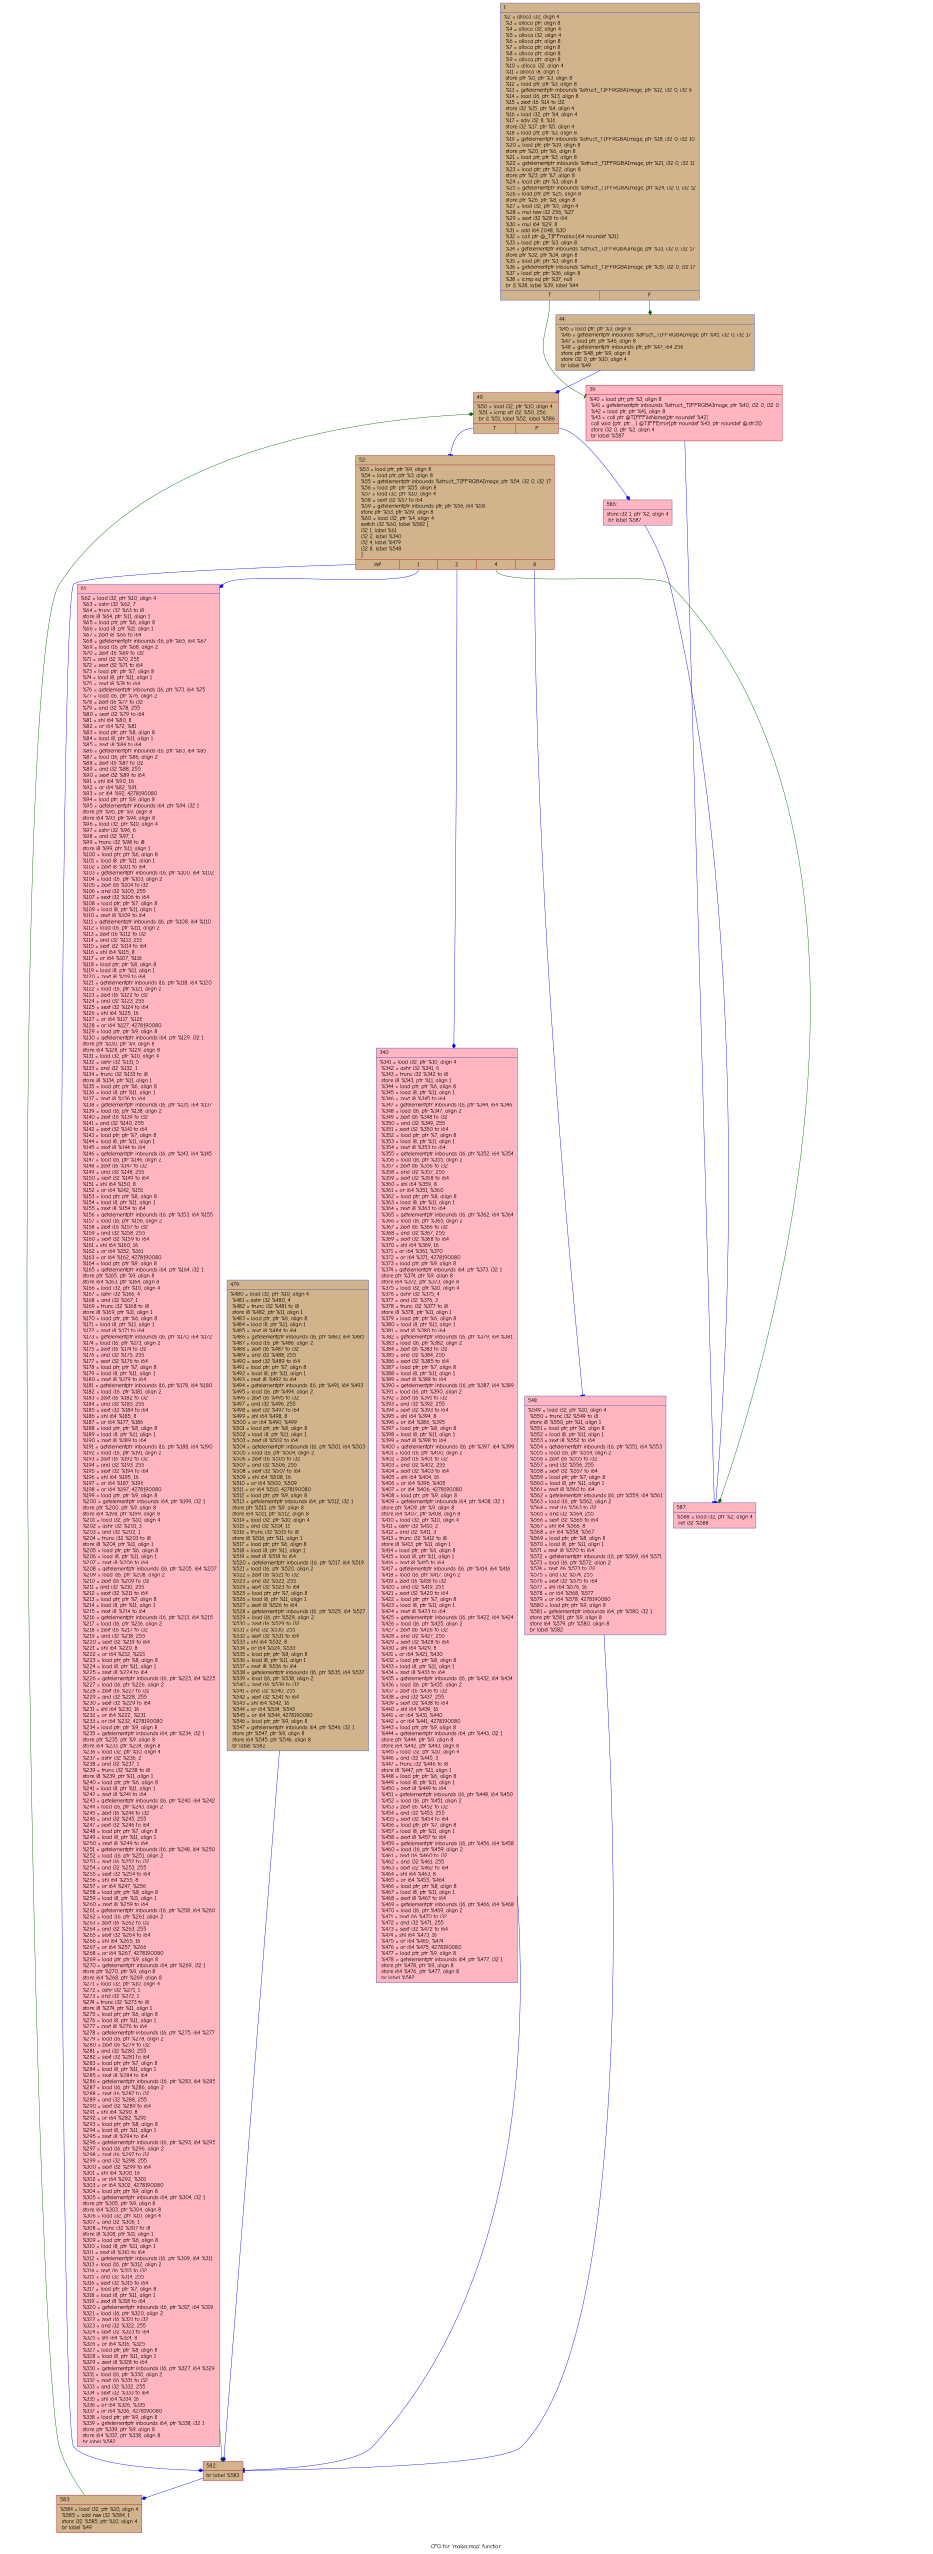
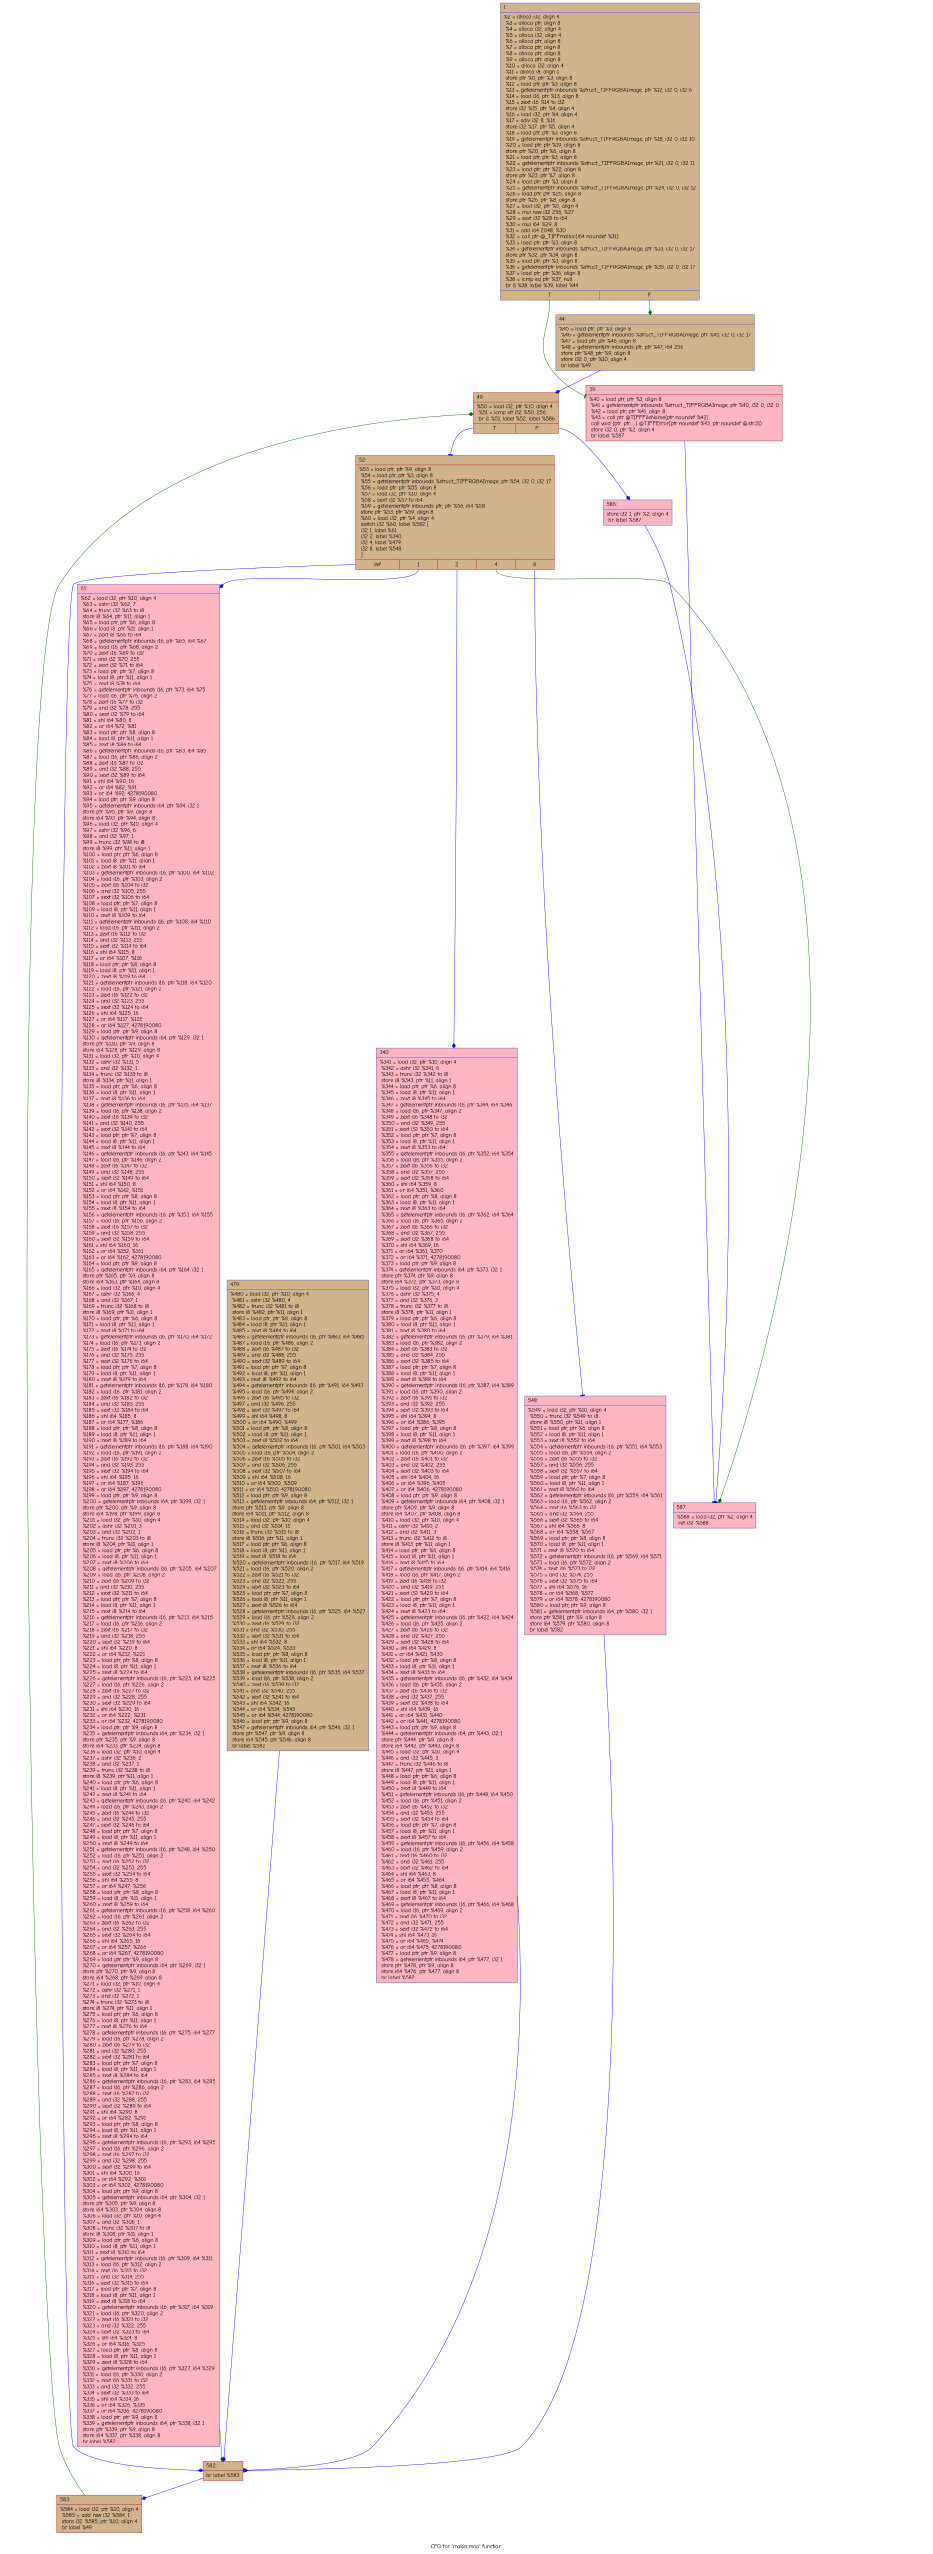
(601, 2187) -> (601, 2187)
